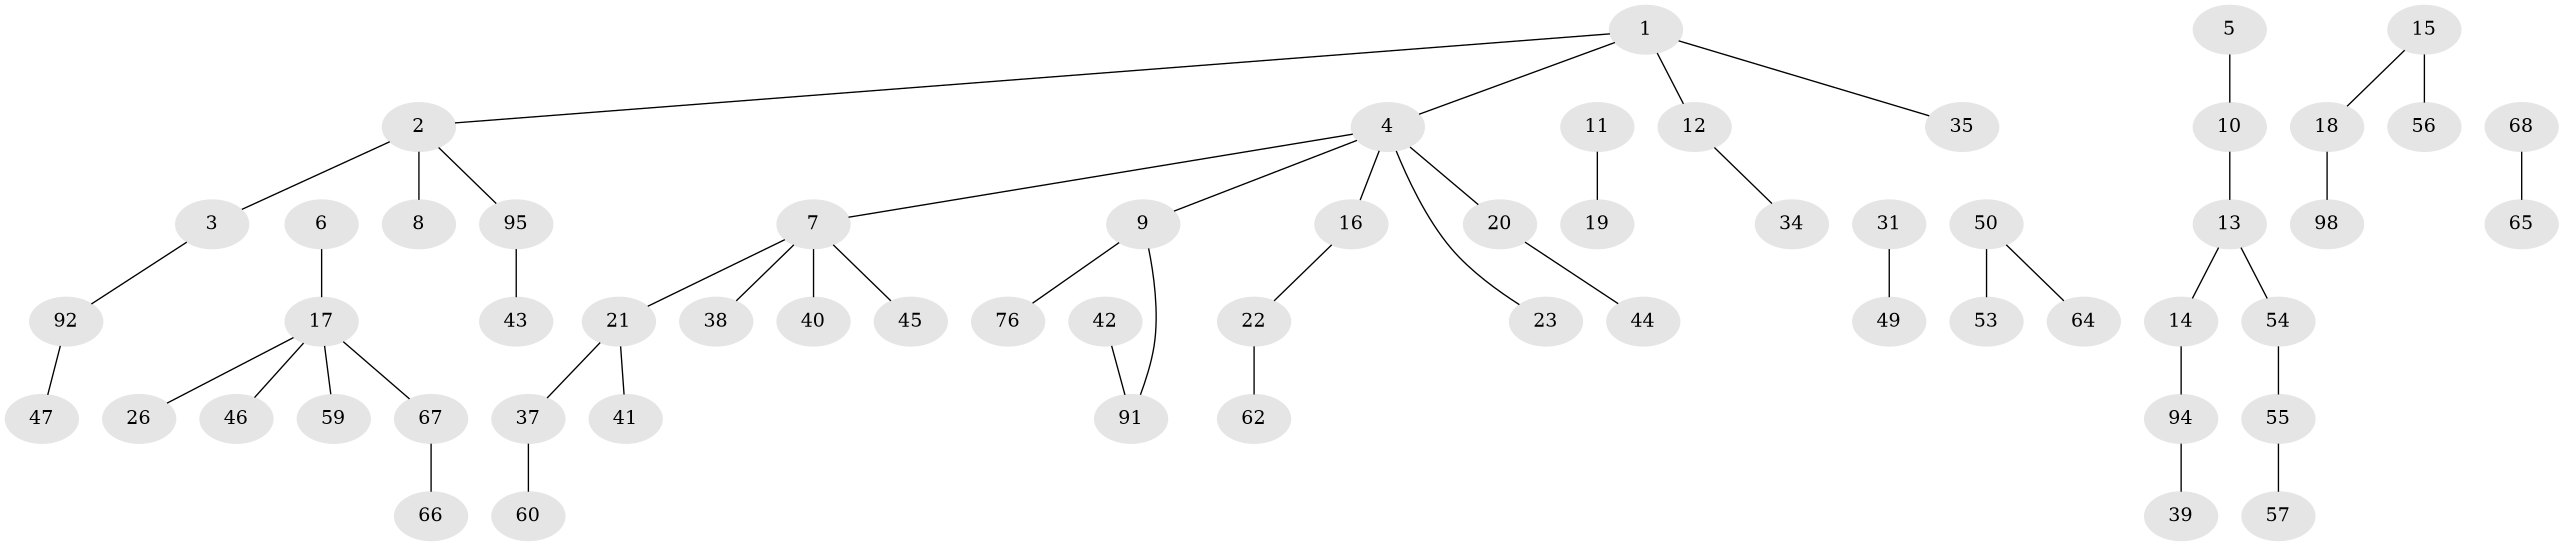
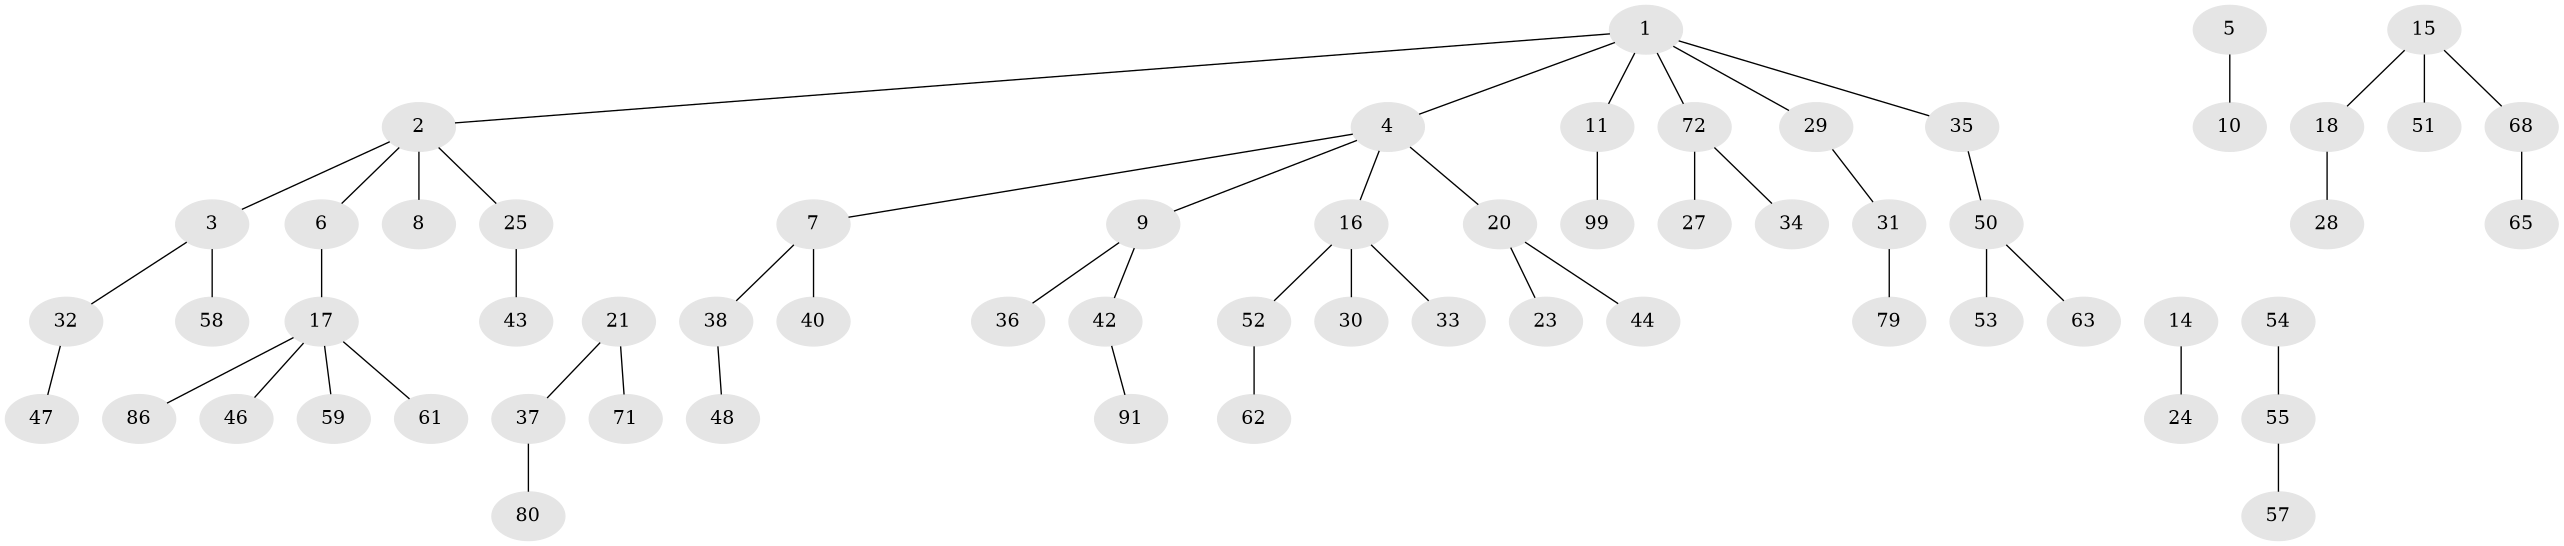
none -> (1622, 78)
none -> (2473, 78)
(1695, 127) -> (1695, 127)
none -> (1816, 127)
(2424, 127) -> (2424, 127)
none -> (370, 176)
none -> (1974, 176)
(516, 224) -> (516, 224)
(1597, 224) -> (1597, 224)
none -> (1695, 224)
(2230, 224) -> none
(2327, 224) -> (2327, 224)
(1444, 239) -> (1523, 273)
(716, 273) -> none
(66, 322) -> (66, 322)
none -> (212, 322)
(911, 322) -> none
(1008, 322) -> (1008, 322)
(1156, 322) -> (1124, 273)
(1254, 322) -> (1254, 322)
none -> (1351, 322)
none -> (1449, 322)
(1889, 322) -> (1889, 322)
(2084, 322) -> (2084, 322)
(139, 419) -> (139, 419)
(431, 419) -> (431, 419)
(626, 419) -> (626, 419)
none -> (723, 419)
(2181, 419) -> (2181, 419)
(431, 516) -> none
(528, 516) -> (528, 516)
(2181, 516) -> none
